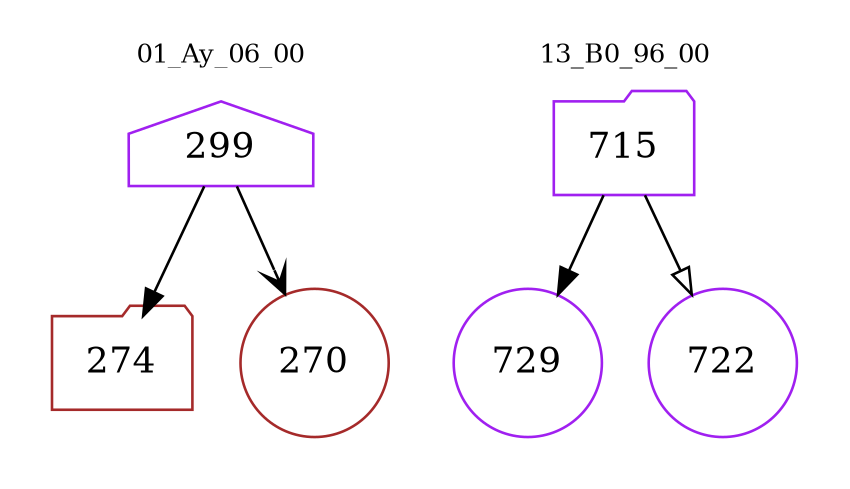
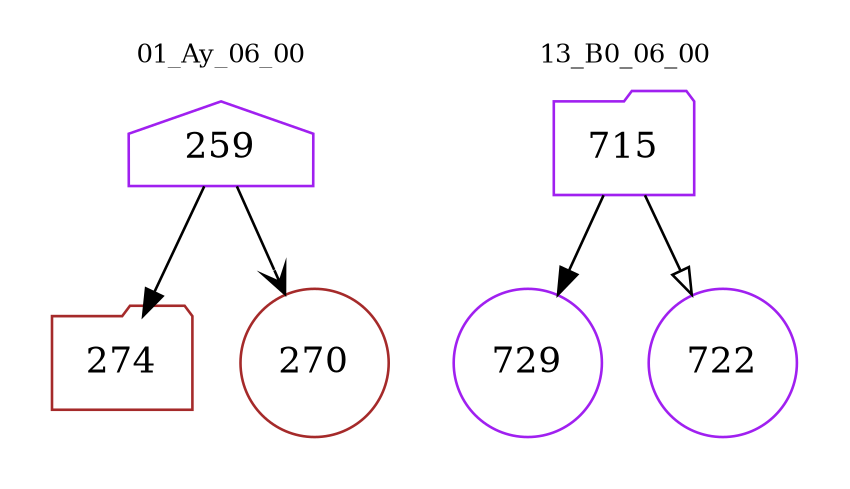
(625, 56) -> (625, 56)
(221, 148) -> (221, 148)
